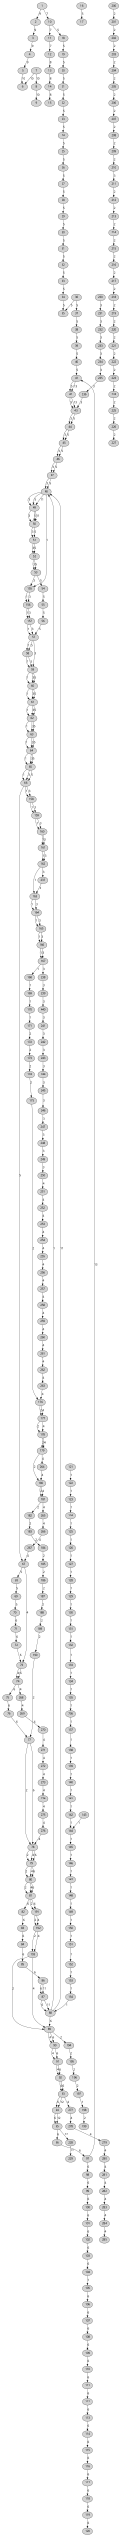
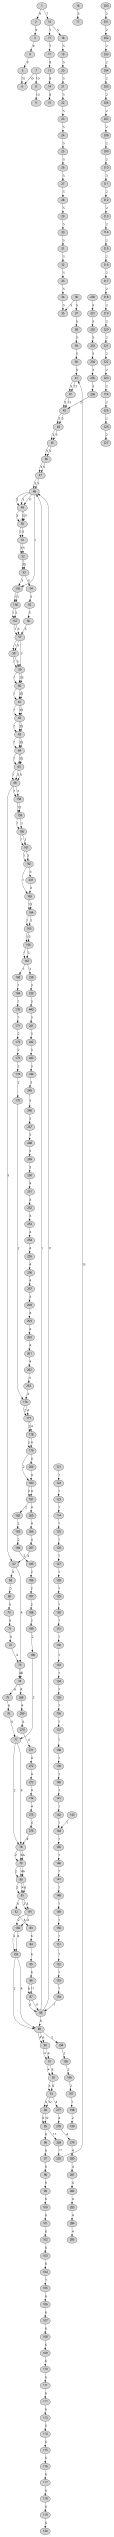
(94, 1266) -> (82, 1276)
